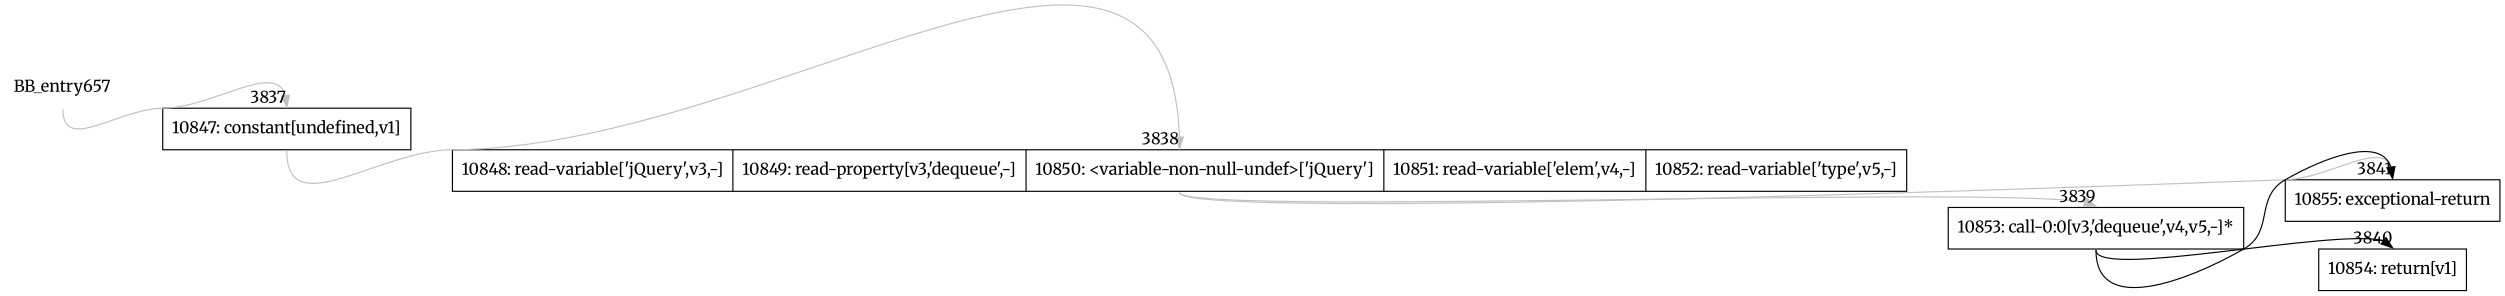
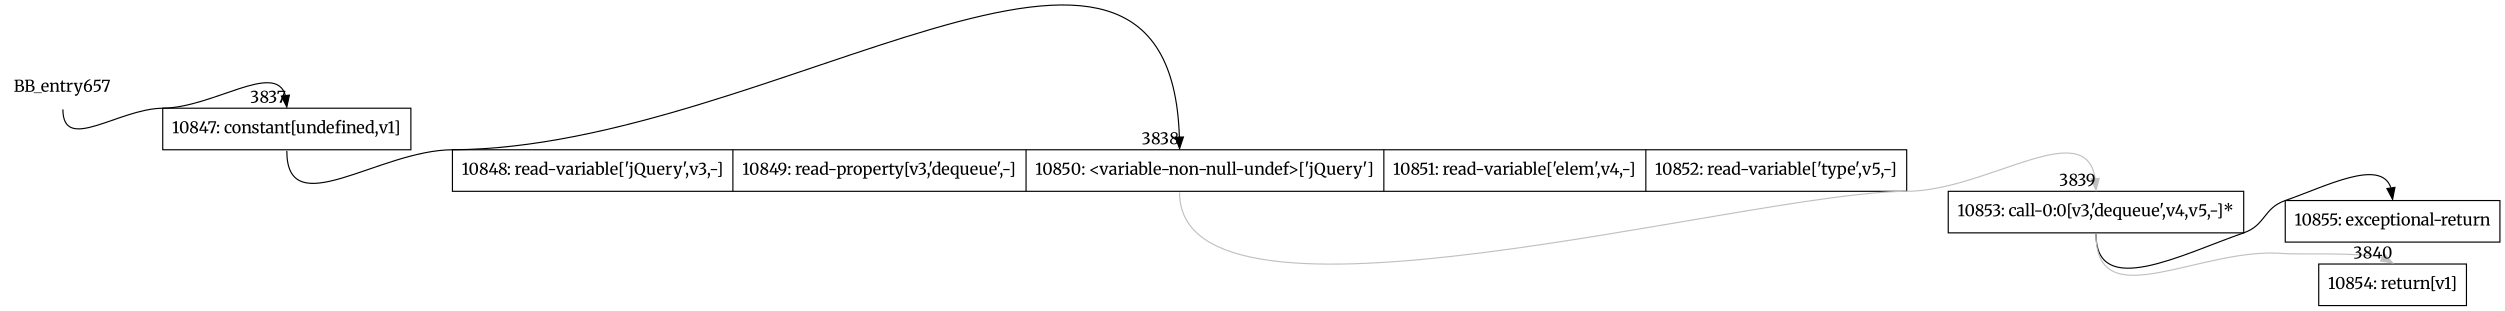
(763, 84) -> (763, 84)
(171, 107) -> (171, 107)
(1971, 191) -> none
(2224, 251) -> (2225, 258)
